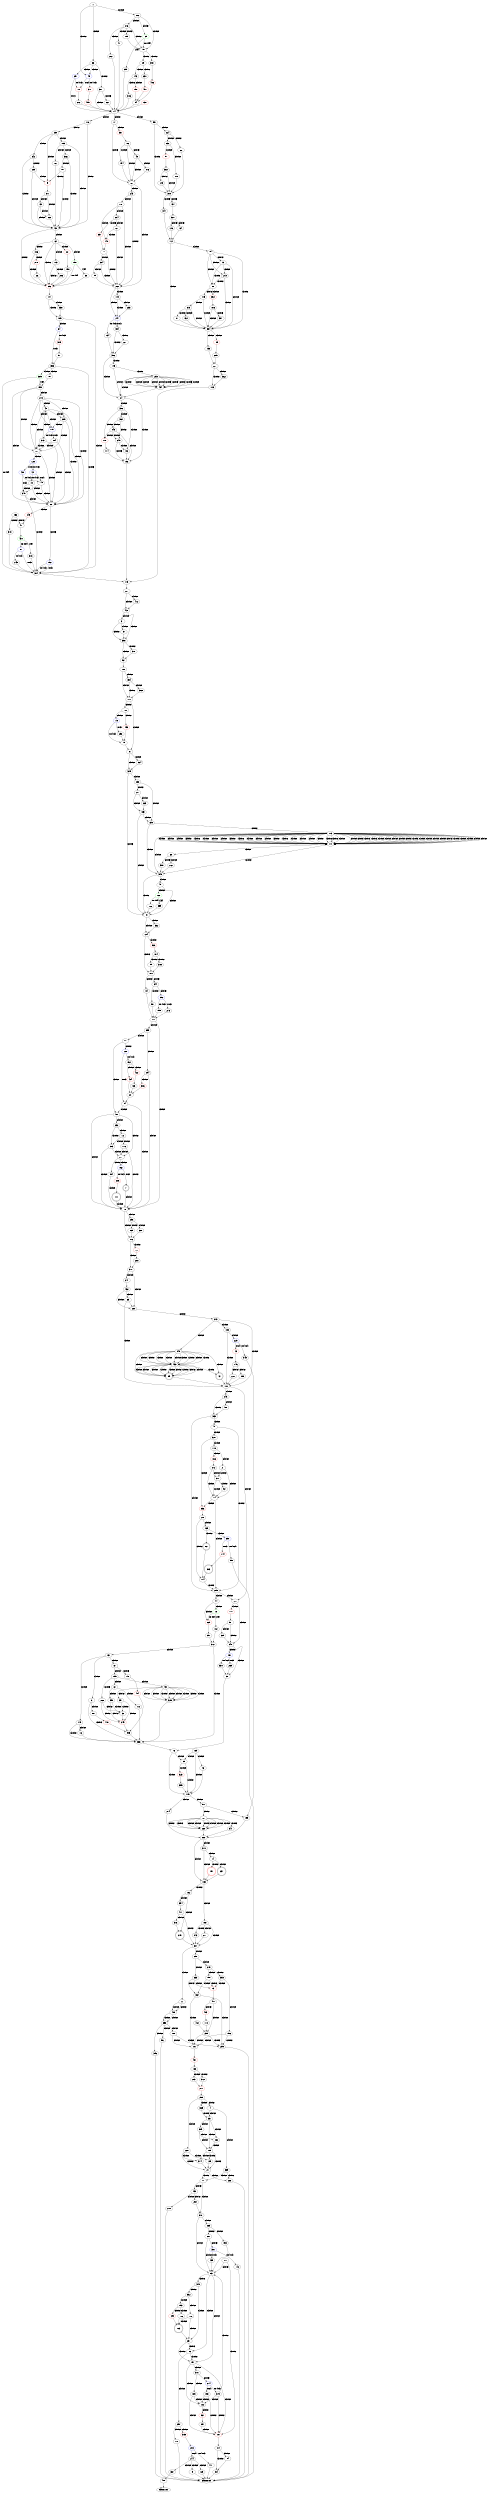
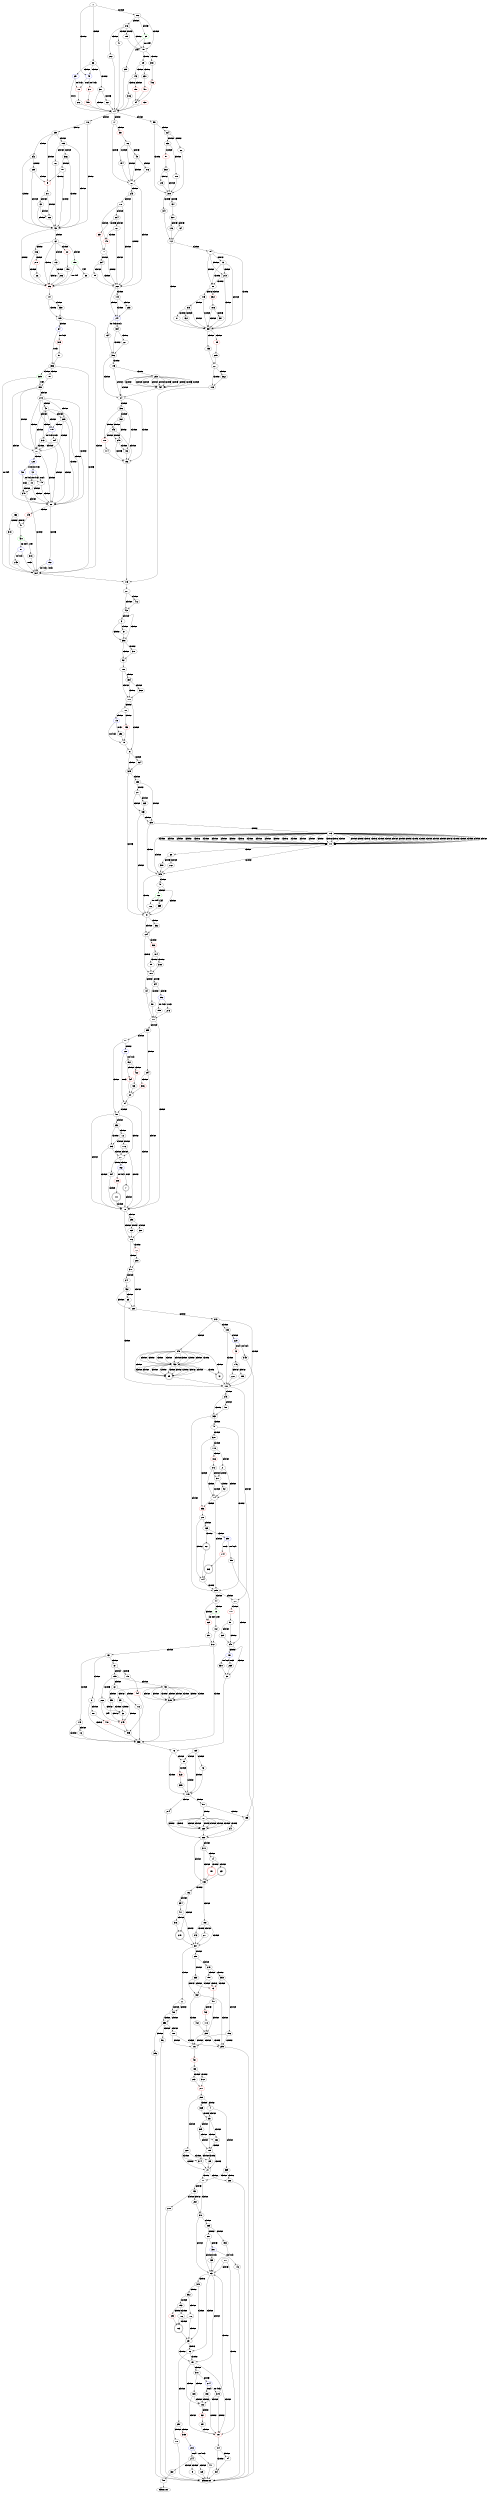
(107, 1713) -> (107, 1713)
